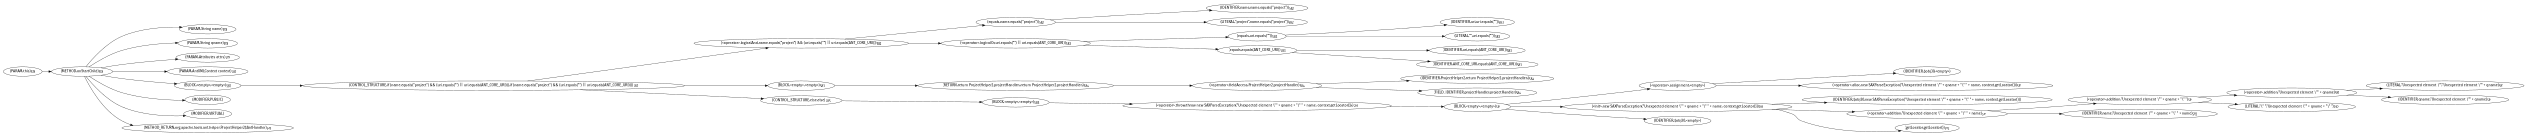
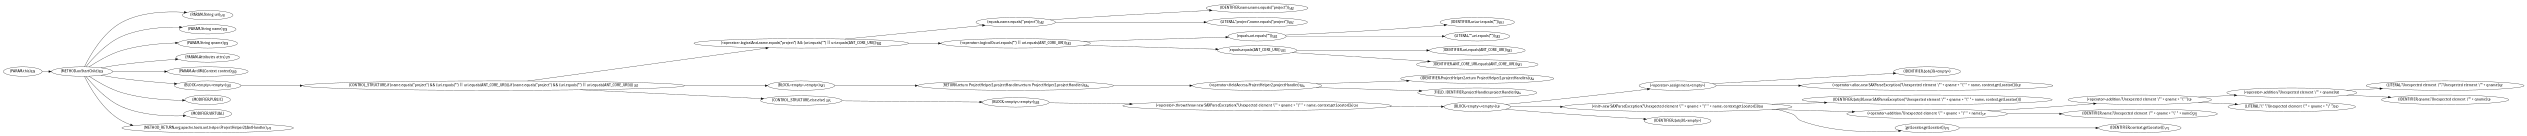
none -> (208, 15)
(234, 71) -> (234, 71)
none -> (2140, 128)
